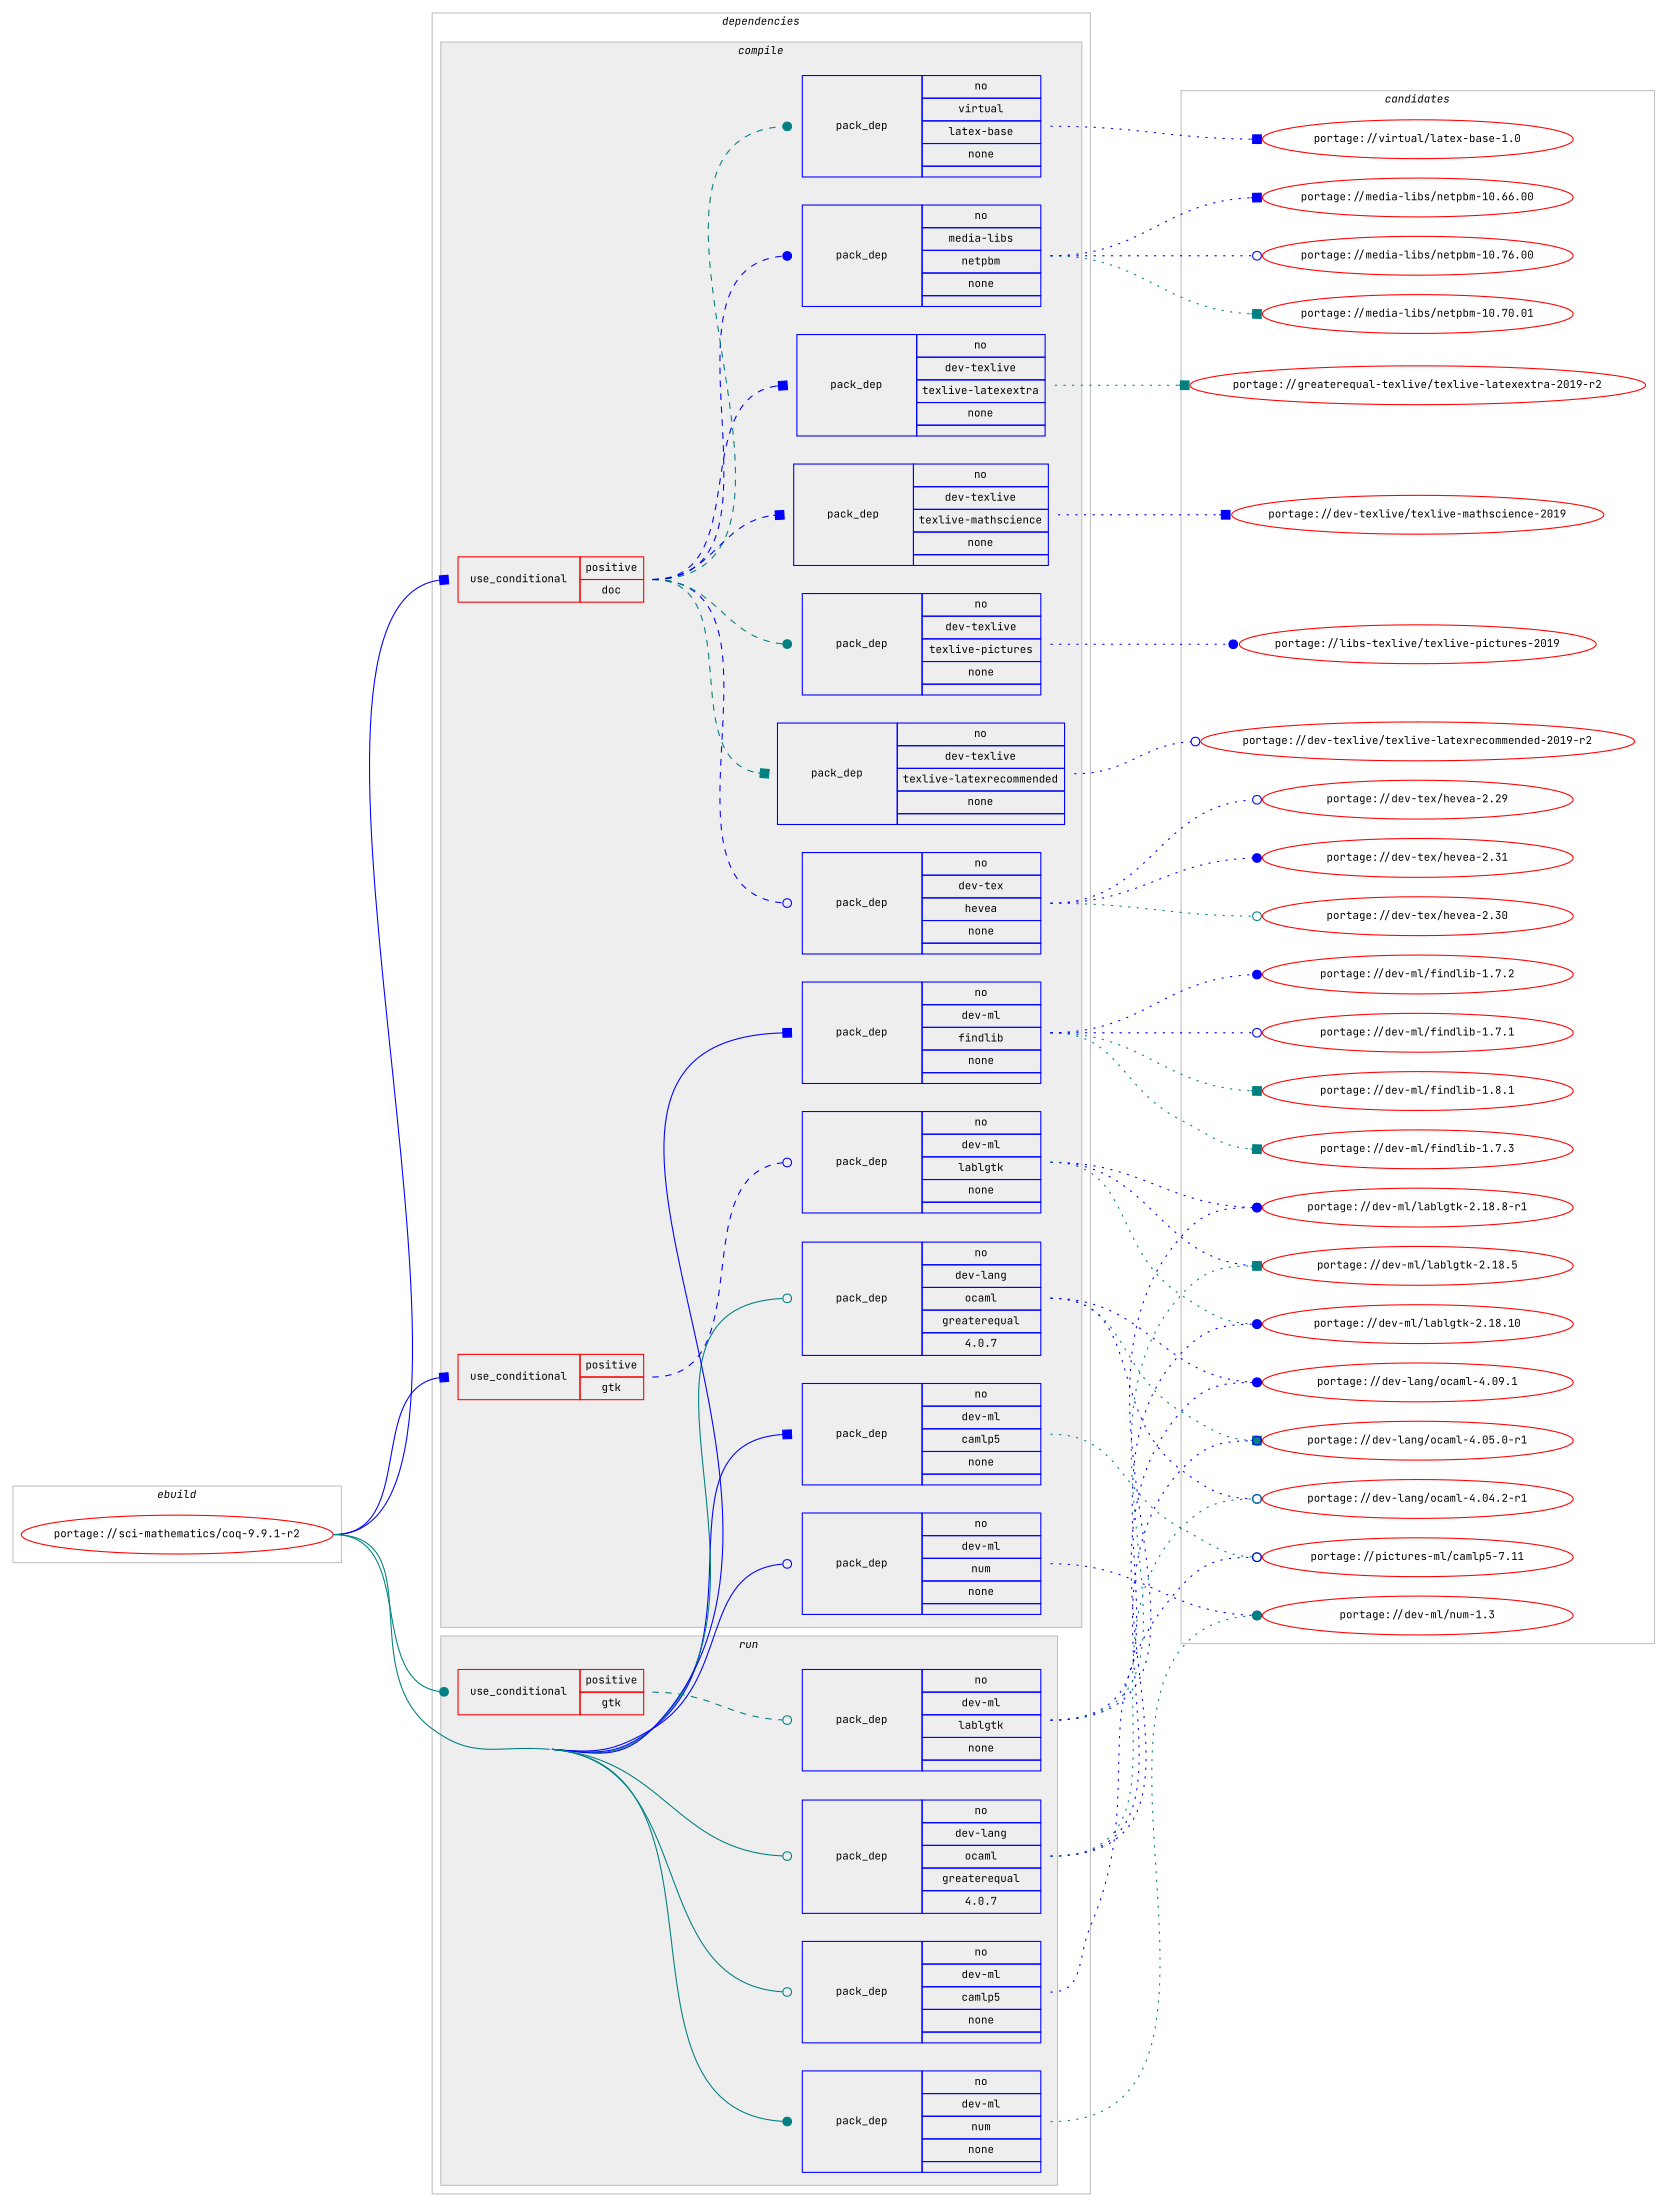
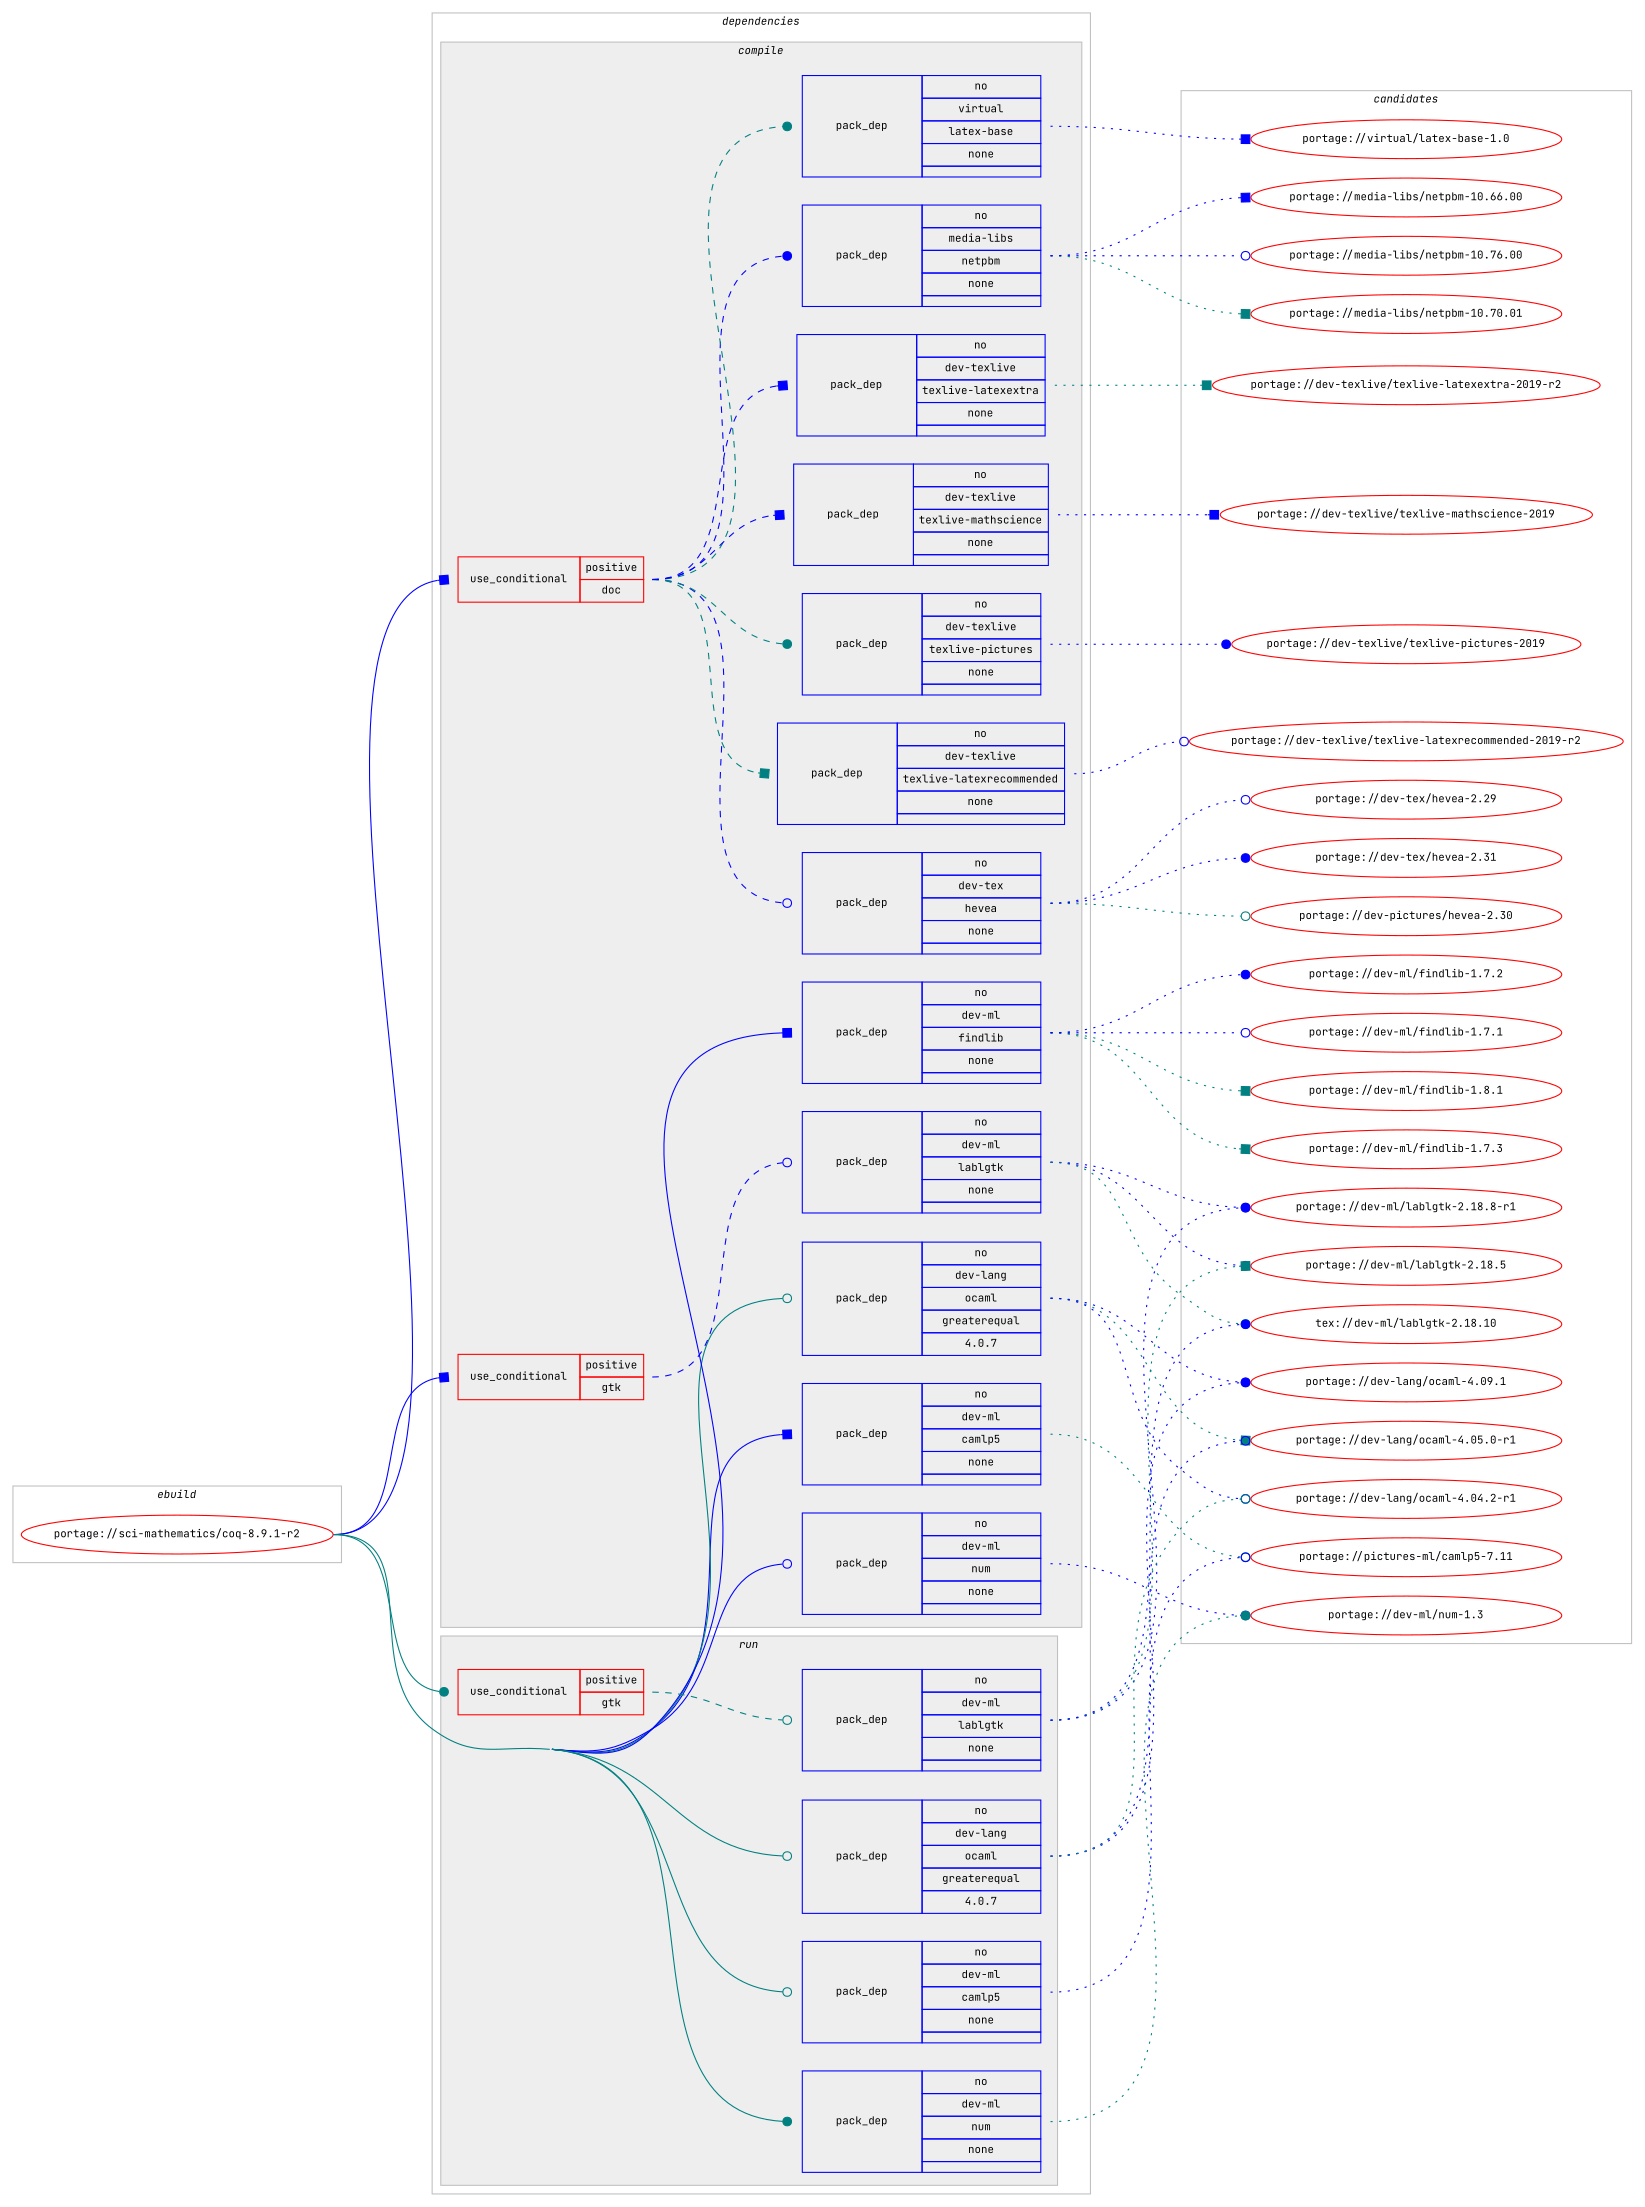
(1418, 385) -> (1406, 385)
(1418, 644) -> (1406, 644)
(1418, 916) -> (1406, 916)
(1418, 1324) -> (1406, 1324)
(177, 1535) -> (177, 1535)
